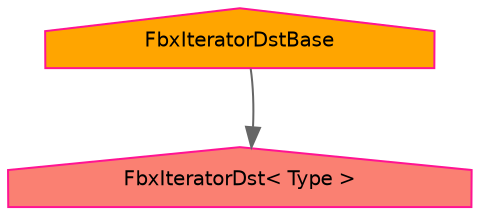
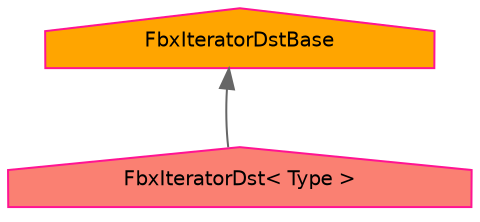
(253, 98) -> (226, 118)
